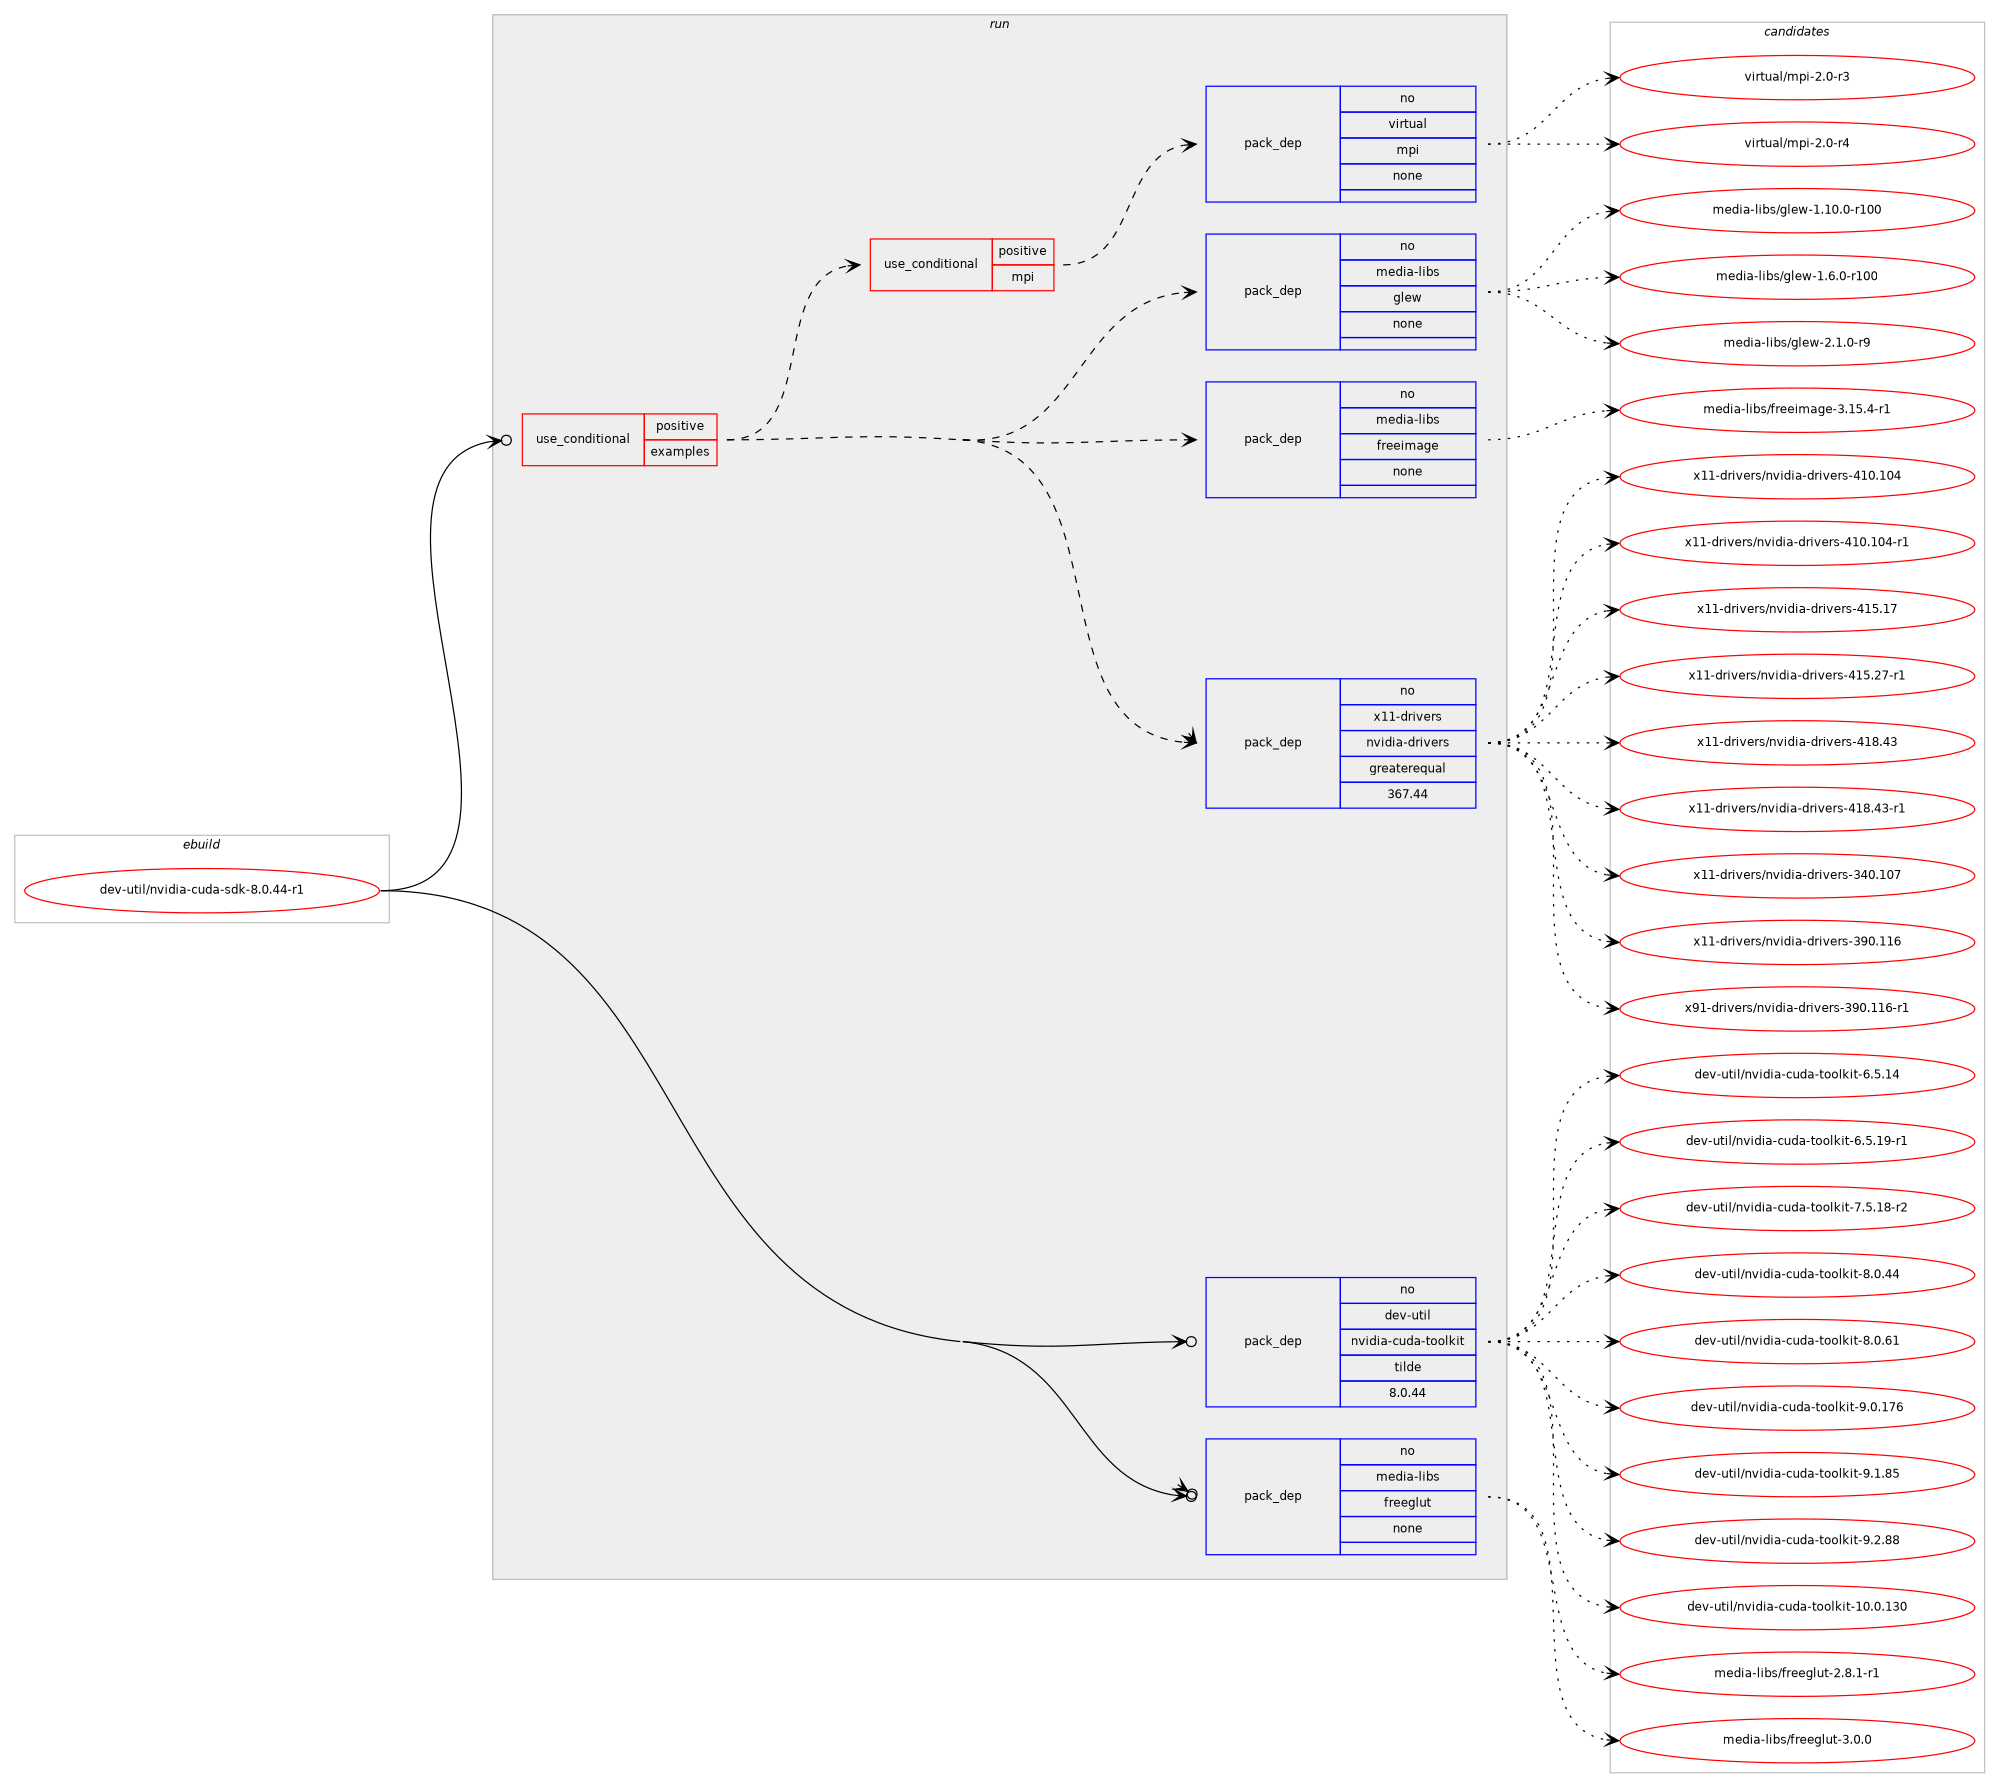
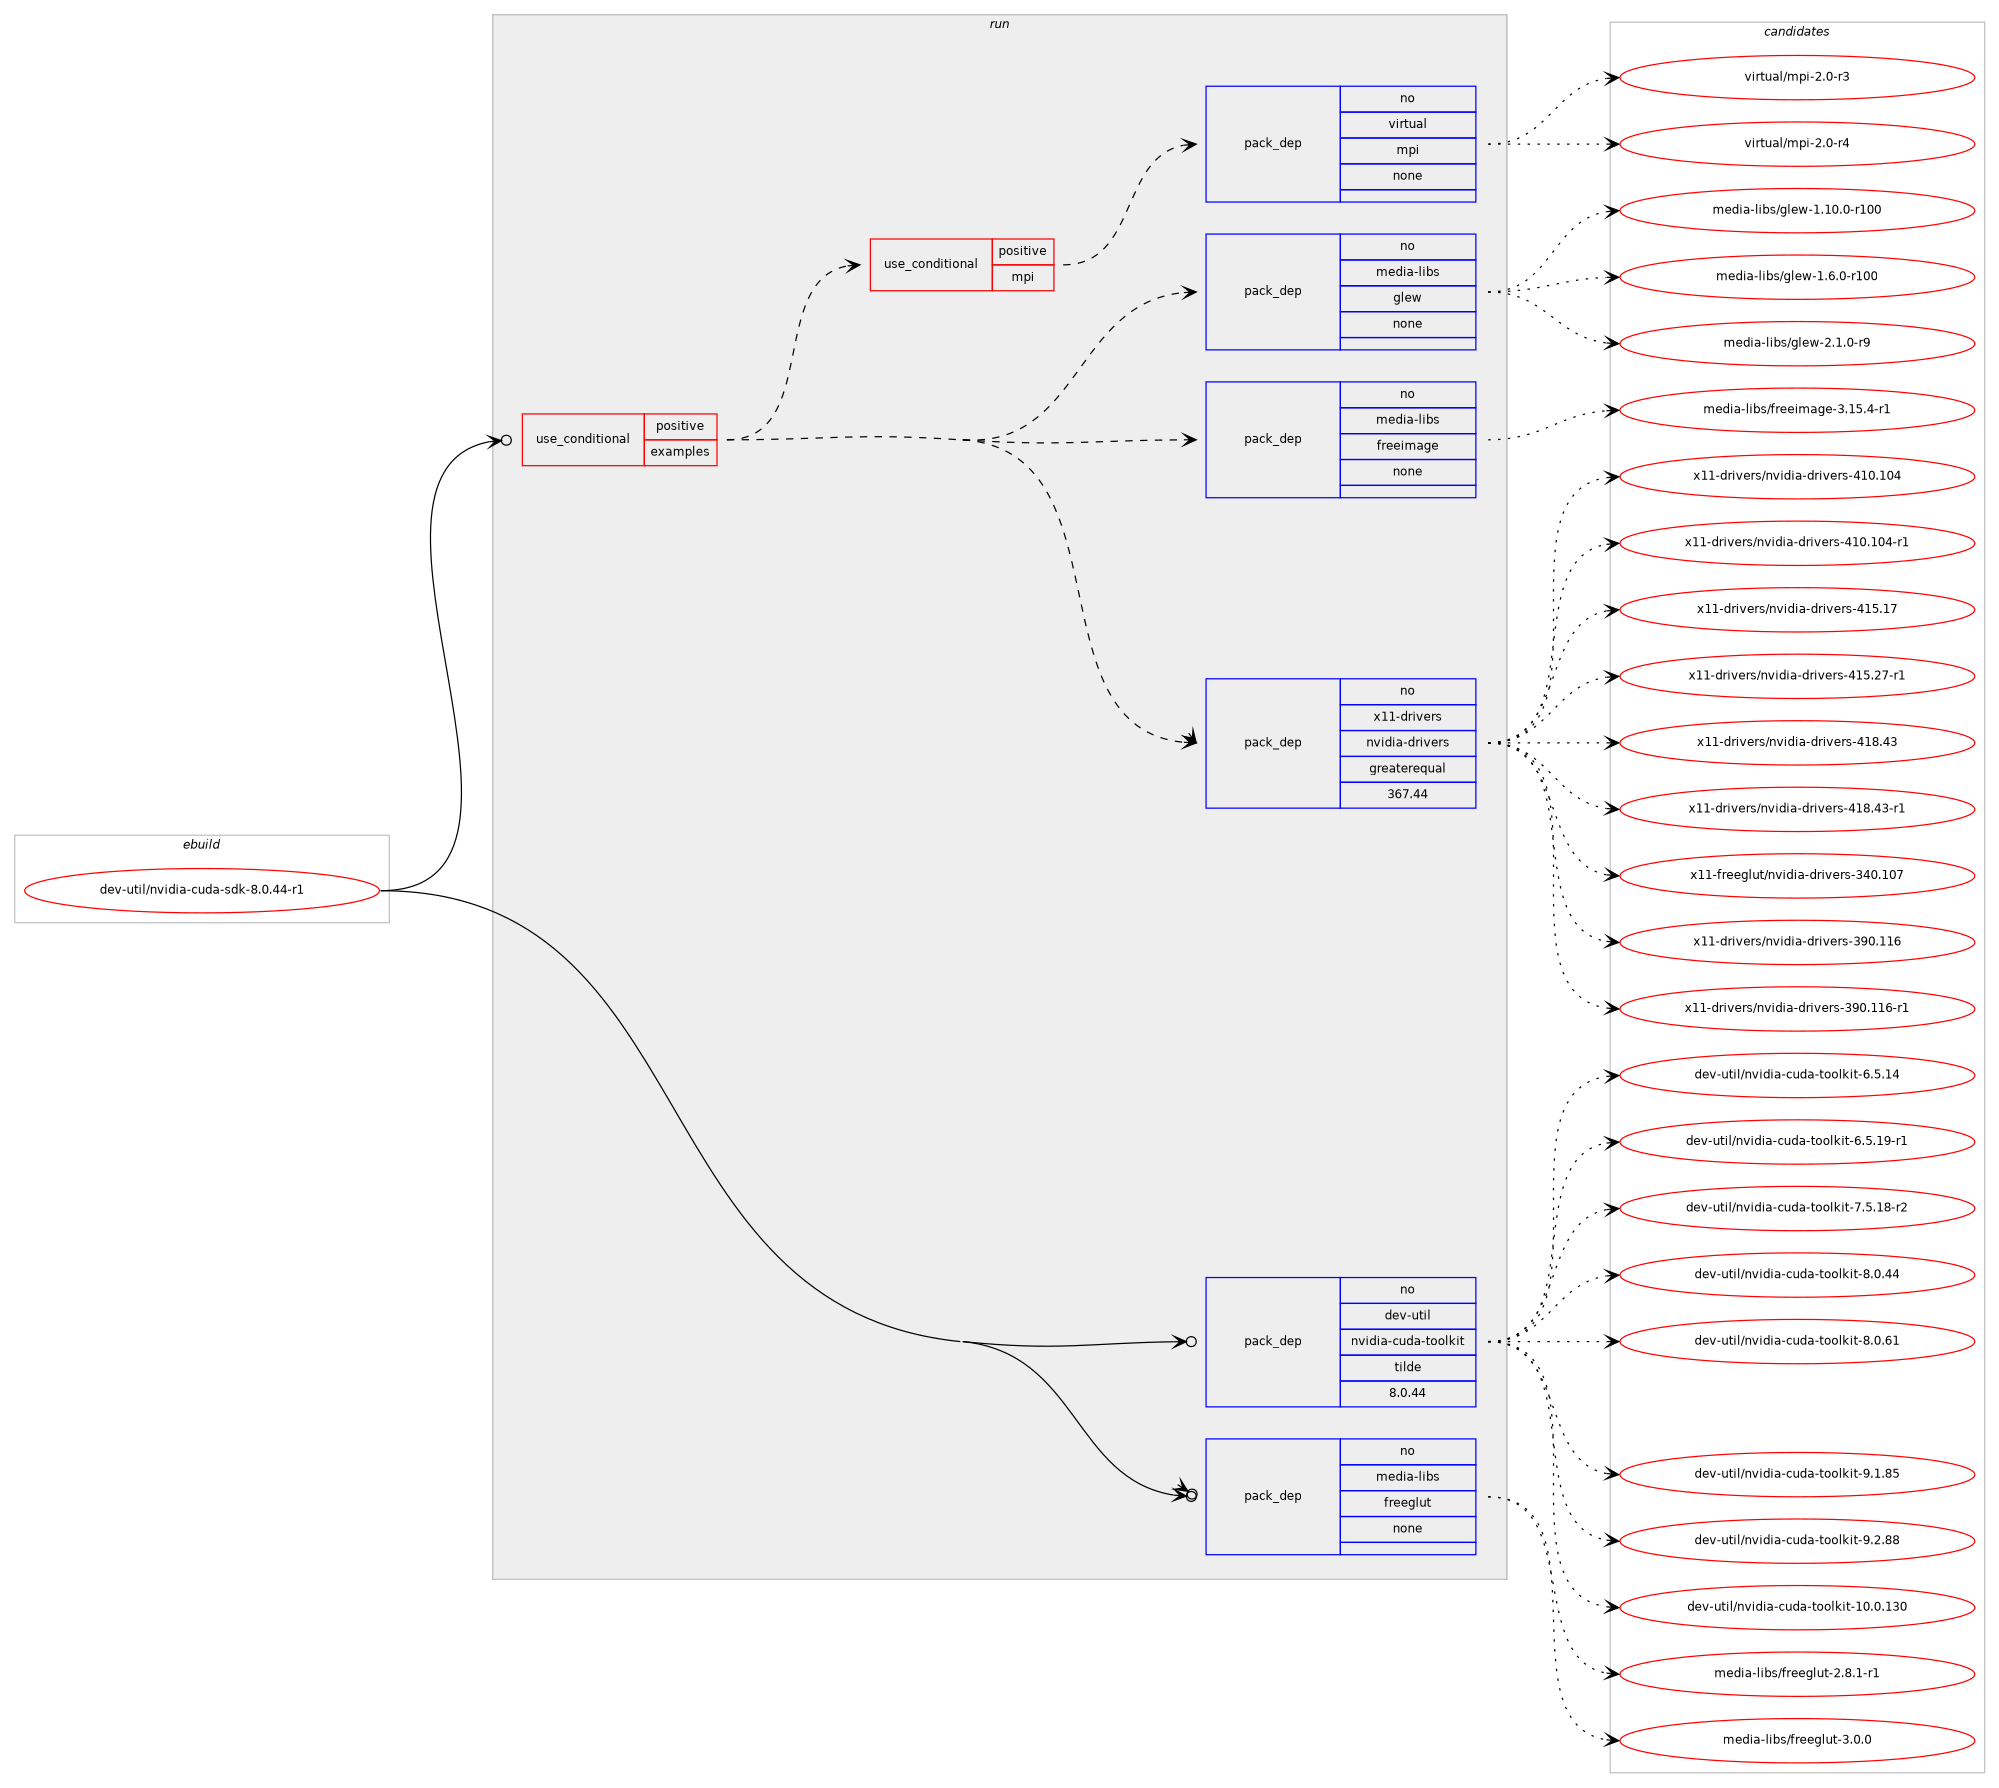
(1797, 876) -> (1797, 876)
(1797, 1009) -> (1797, 1009)
(1797, 1408) -> none
